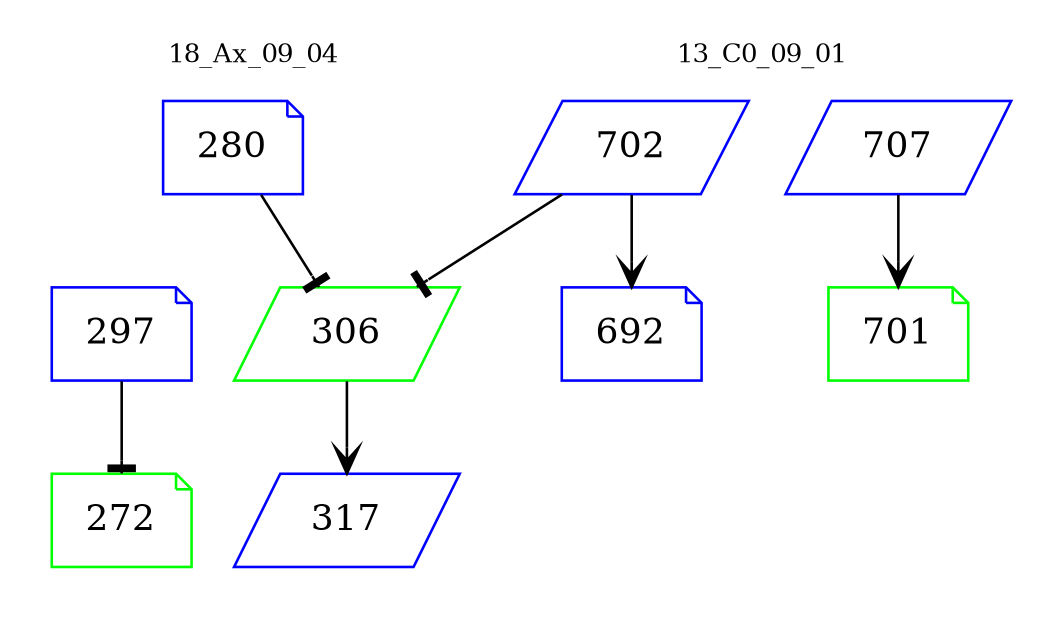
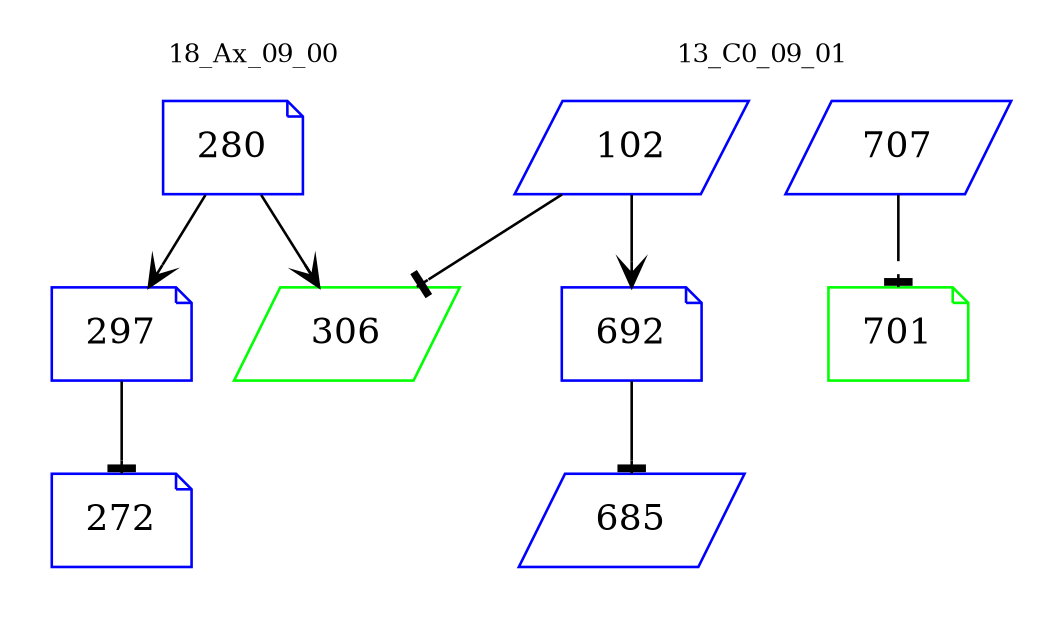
(254, 56) -> (254, 56)
(632, 148) -> (632, 148)
(898, 228) -> (898, 228)
none -> (184, 230)
(286, 235) -> (286, 235)
(122, 520) -> (122, 520)
(347, 520) -> none
none -> (632, 520)
